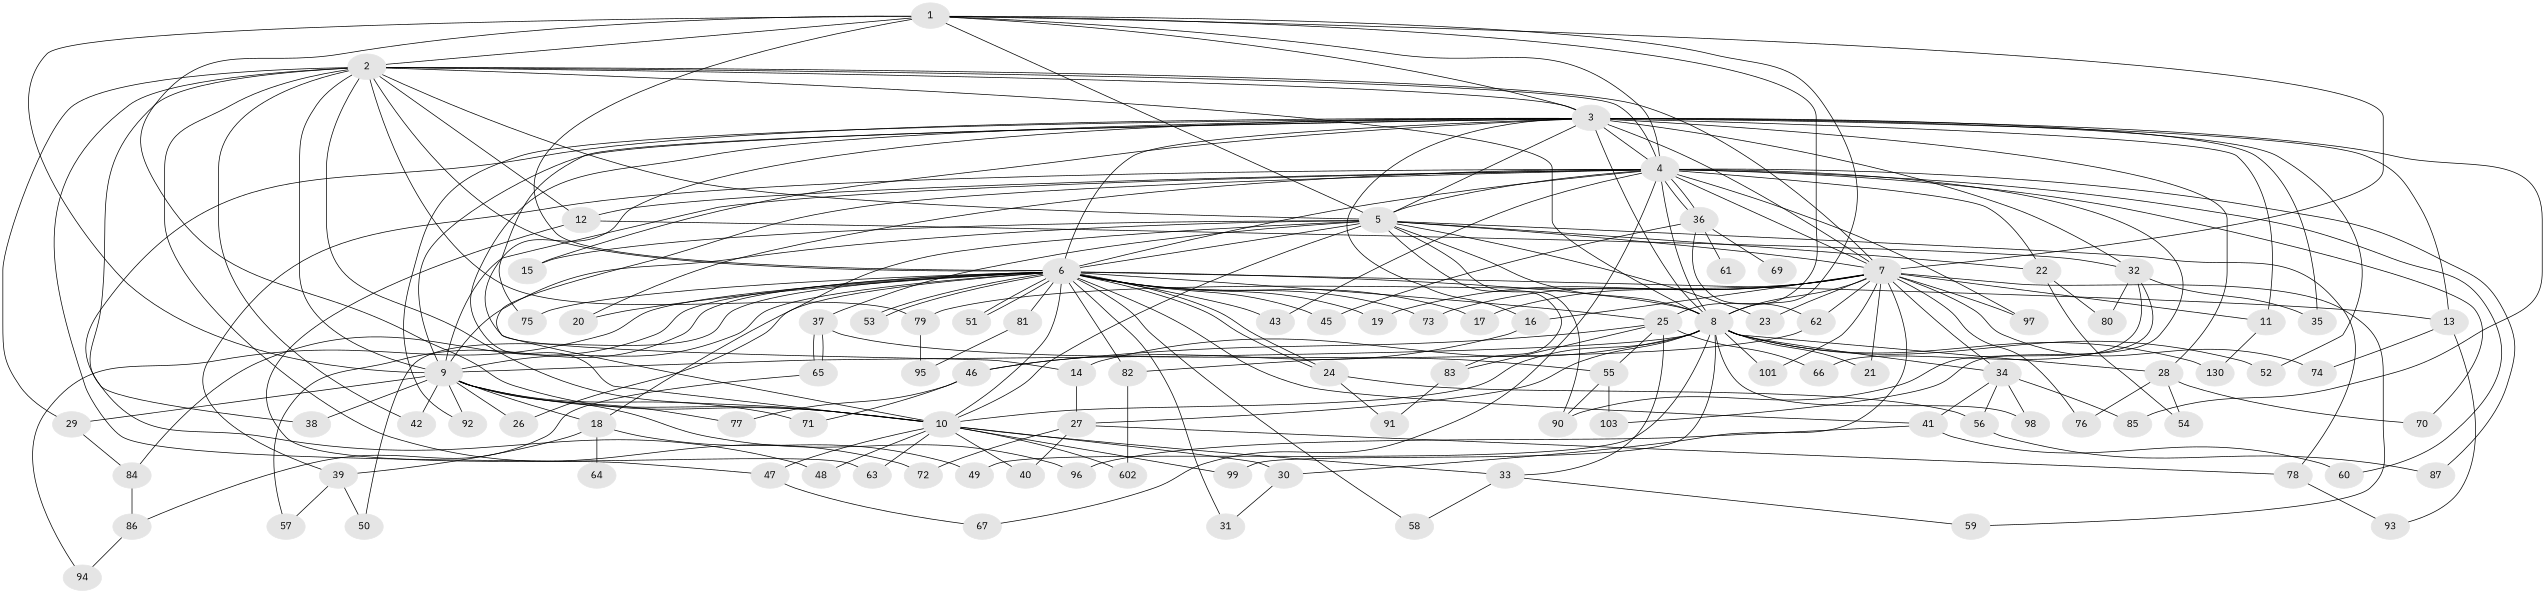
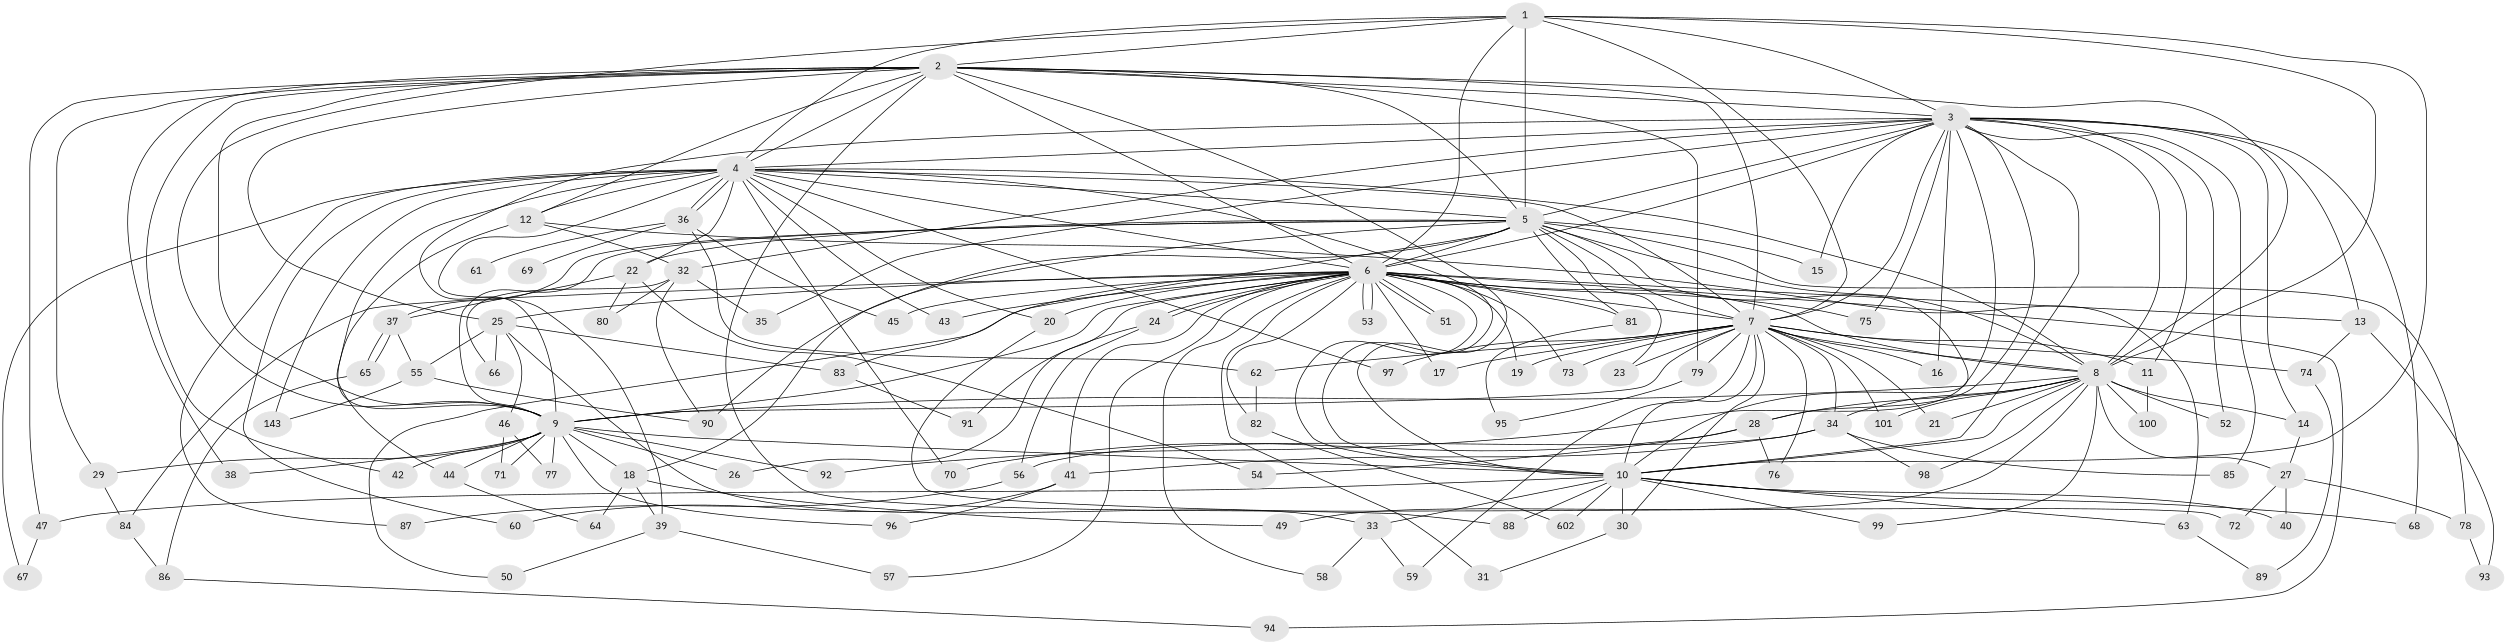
(1543, 43) -> (427, 113)
none -> (1572, 276)
none -> (512, 297)
none -> (1577, 299)
(1254, 357) -> none
(2215, 373) -> (2148, 424)
none -> (1708, 401)
none -> (1193, 405)
(1609, 424) -> (273, 424)
none -> (449, 476)
(821, 476) -> (2414, 527)
none -> (1509, 527)
none -> (2262, 578)
